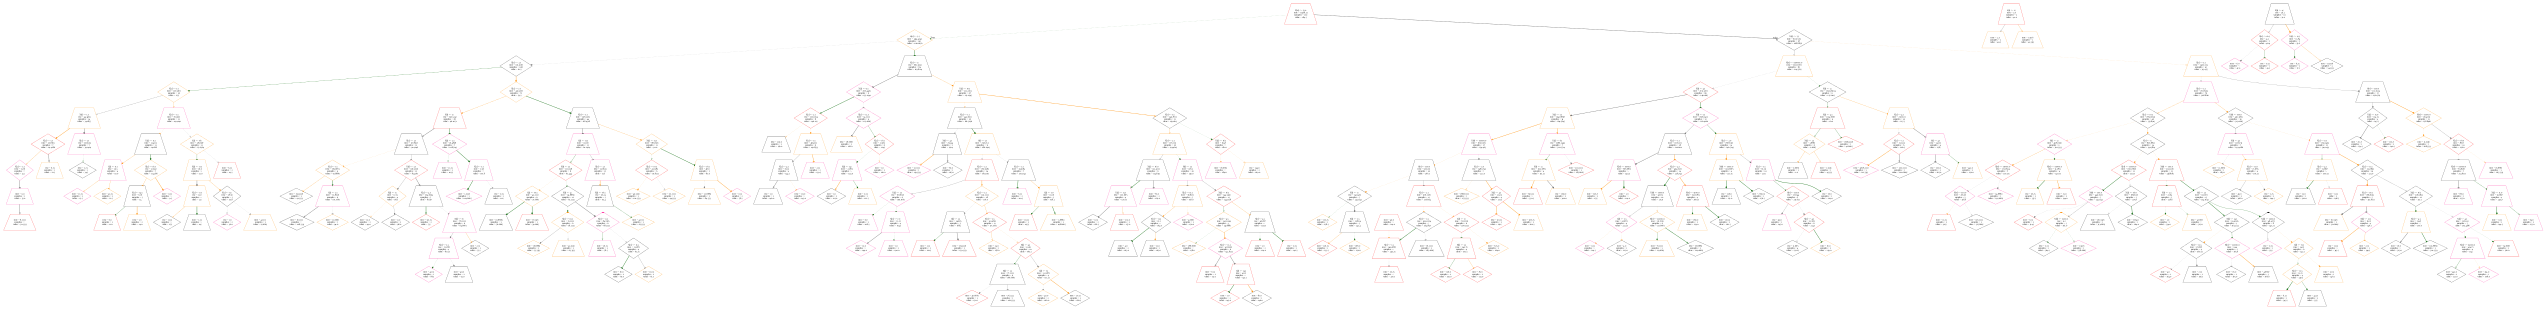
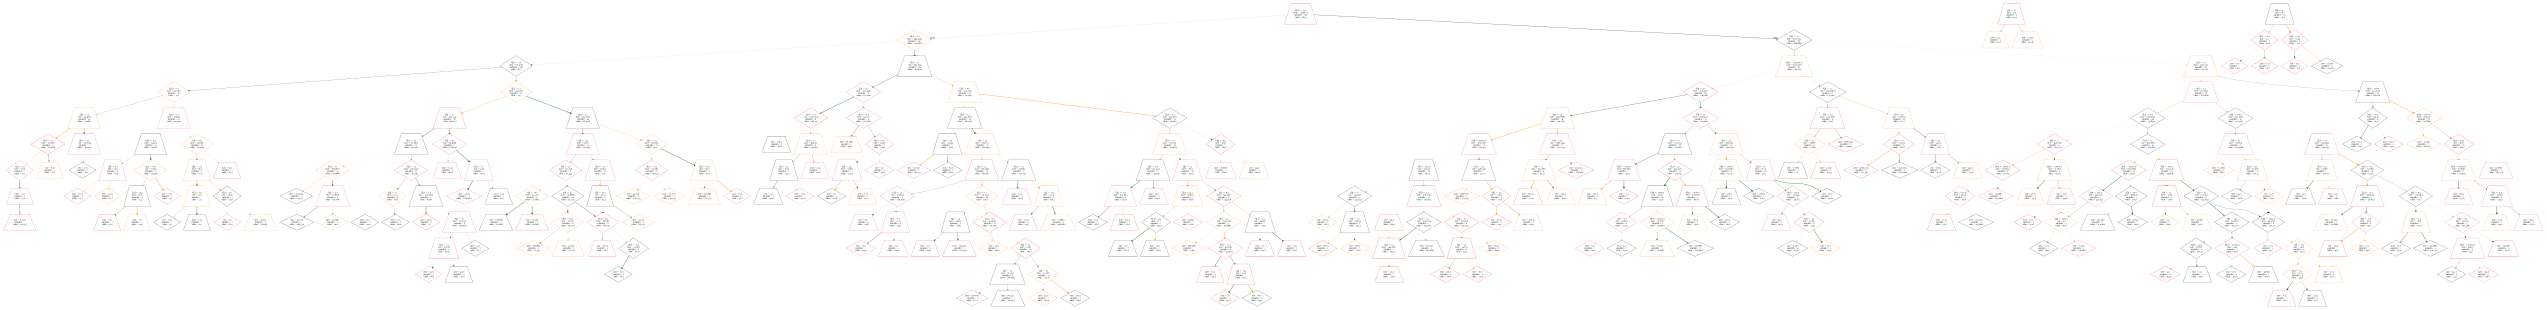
(2459, 170) -> (2459, 170)
(649, 274) -> none
